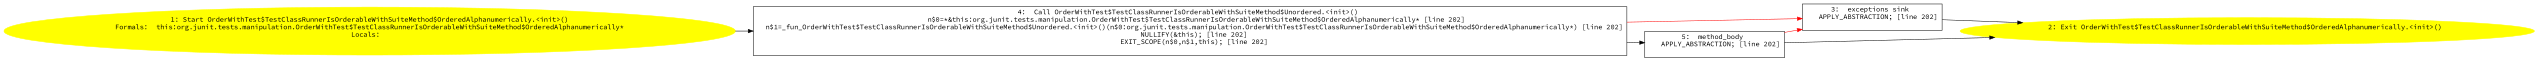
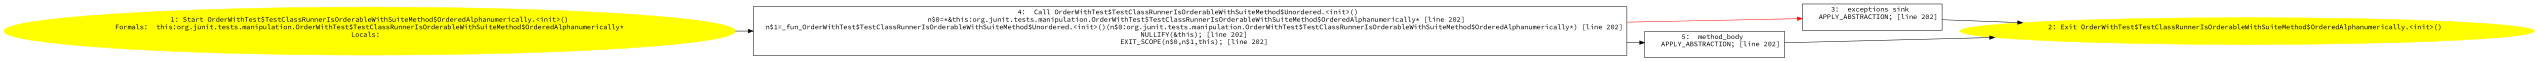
(1791, 31) -> none
